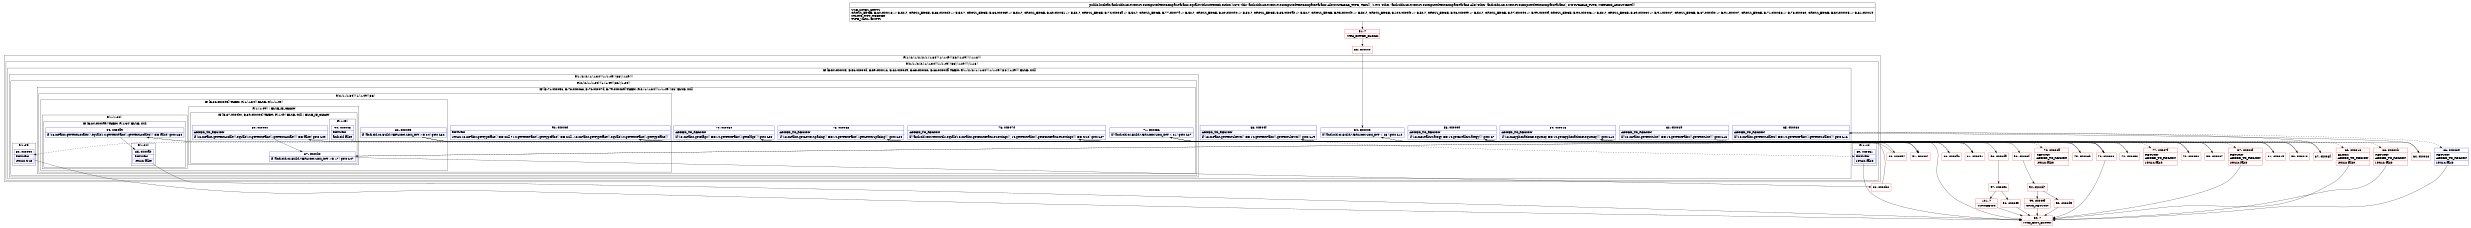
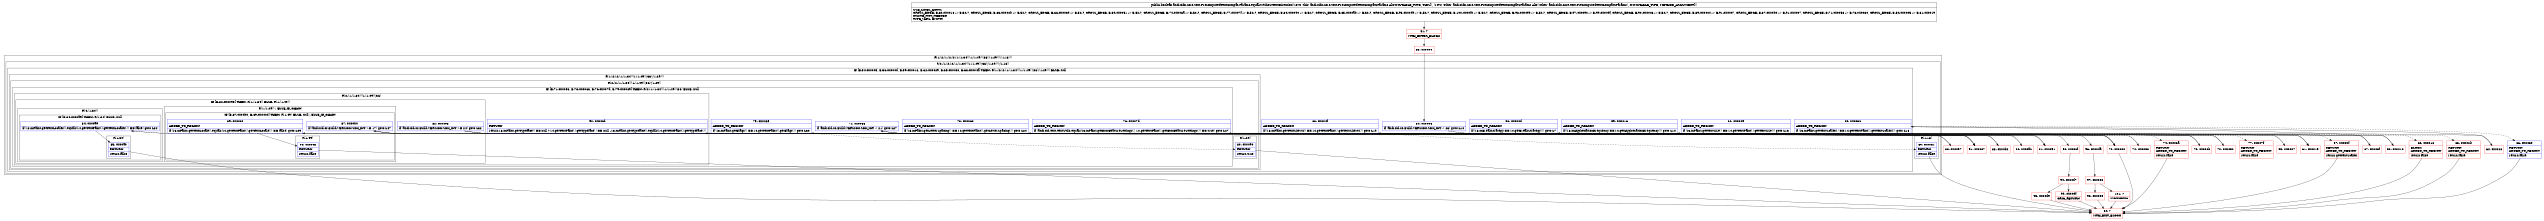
(115, 117) -> (90, 111)
(342, 137) -> (308, 154)
(1831, 142) -> (1879, 134)
(288, 145) -> (276, 139)
(1138, 148) -> (1175, 134)
(2239, 163) -> (2341, 156)
none -> (2149, 186)
